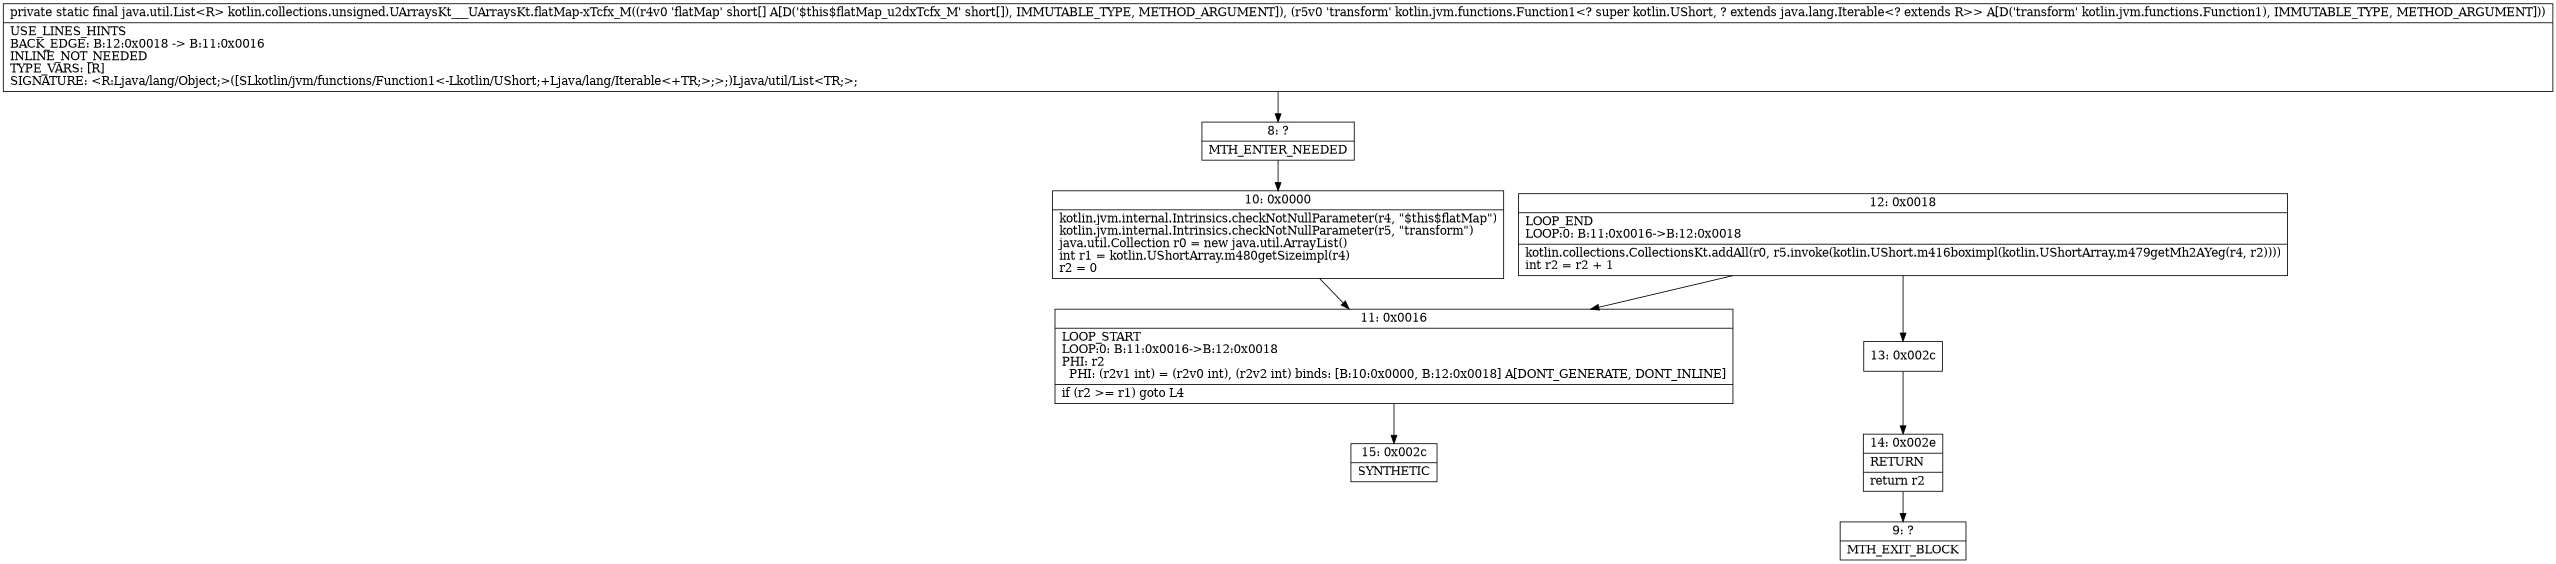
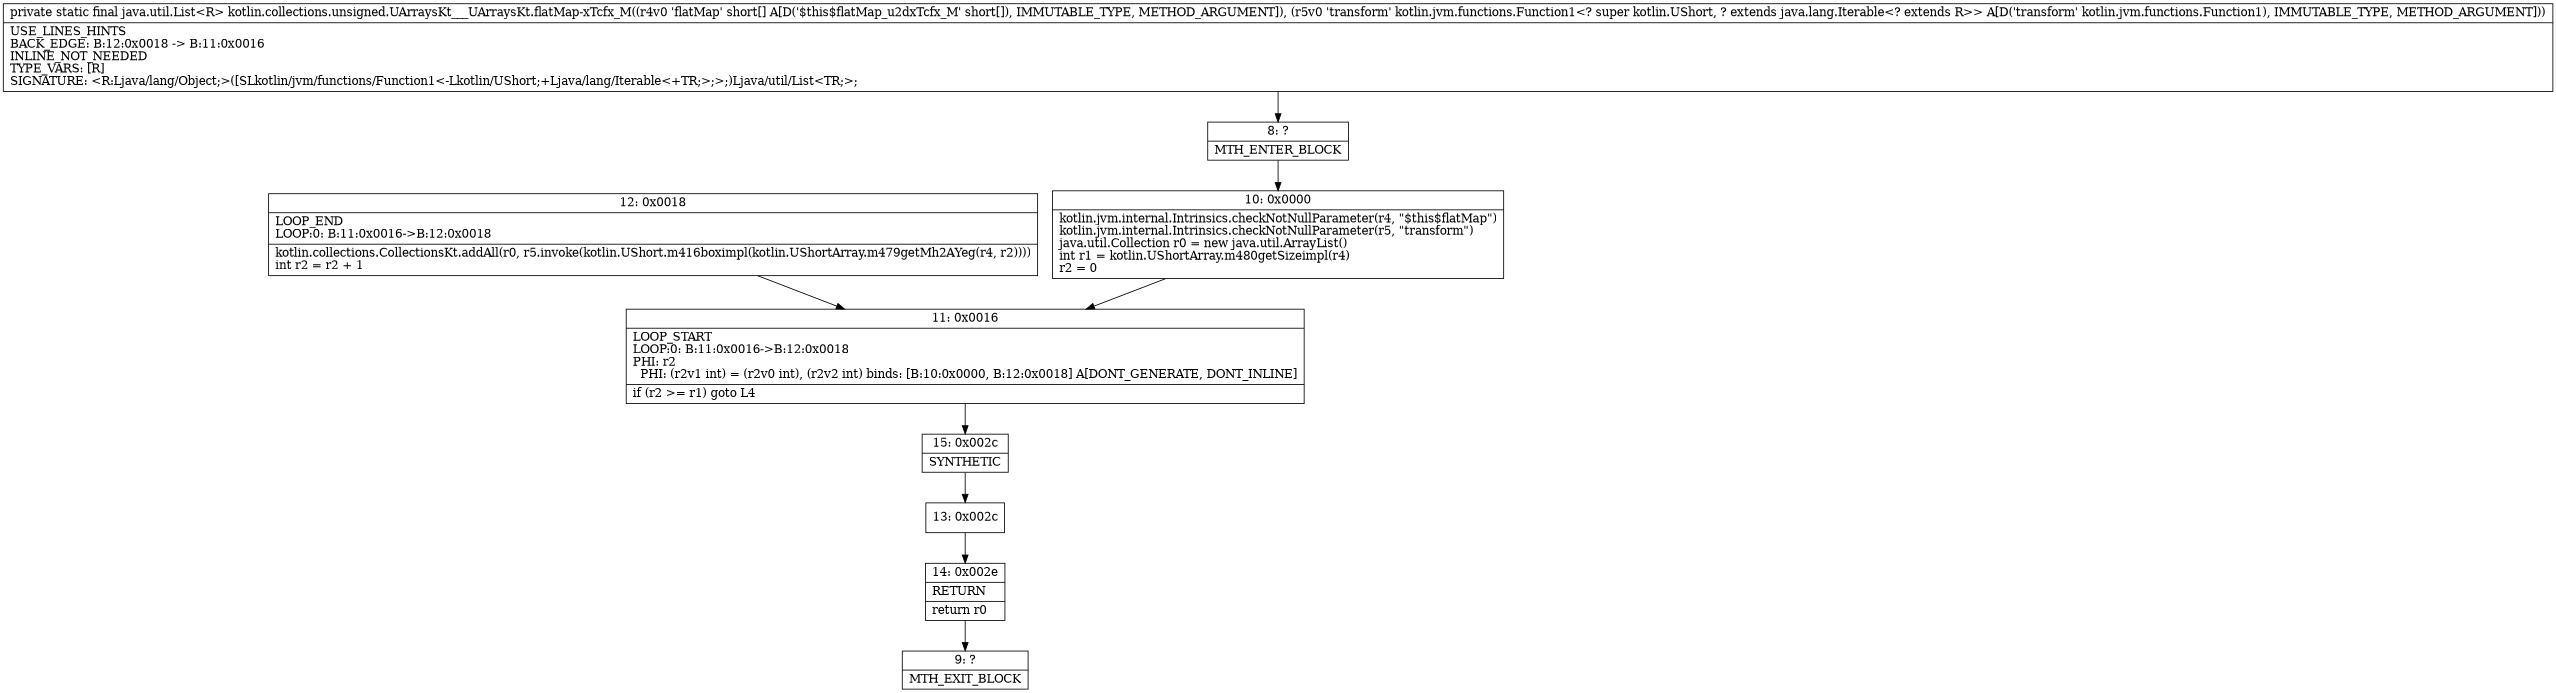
(1278, 150) -> (1278, 150)
(1903, 304) -> (965, 483)
(1898, 481) -> (960, 610)
